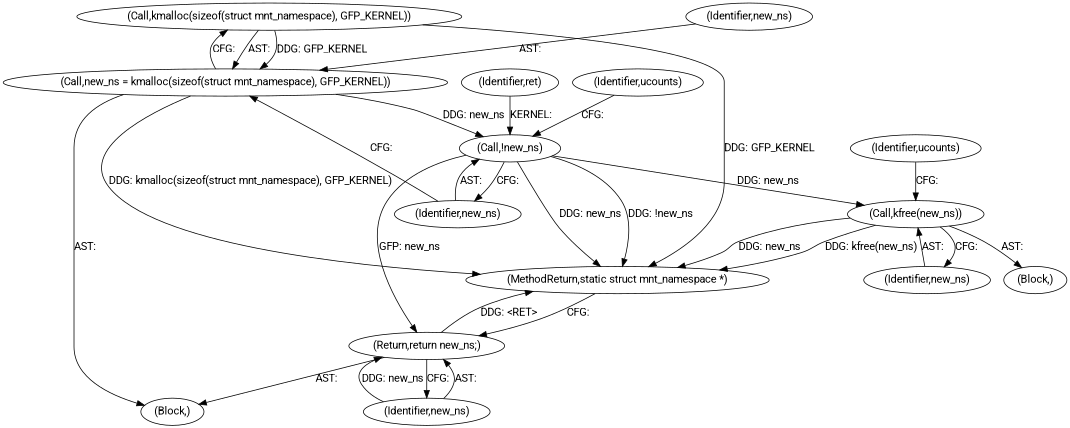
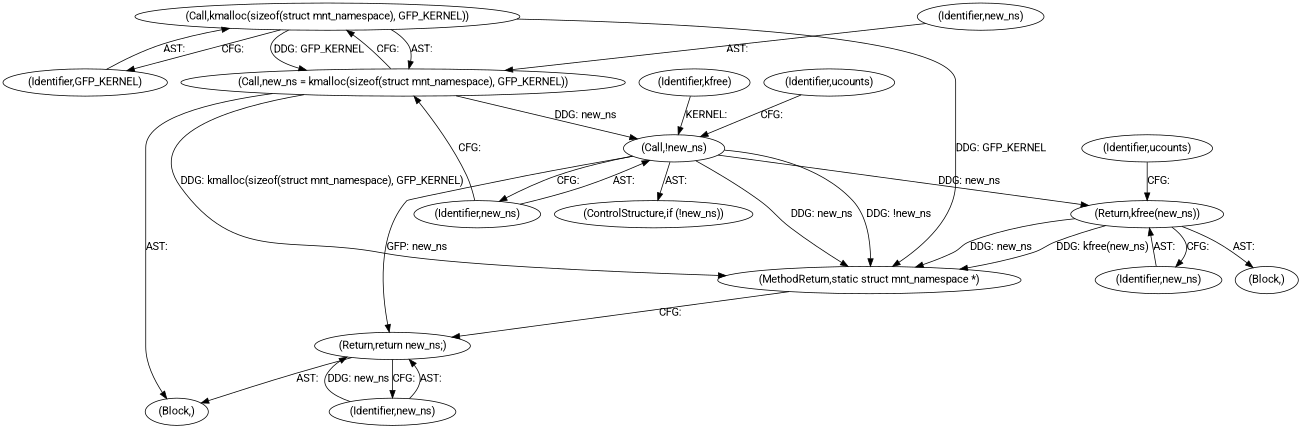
none -> (85, 83)
(510, 83) -> (695, 83)
none -> (654, 214)
(916, 214) -> (1147, 214)
(481, 307) -> none
